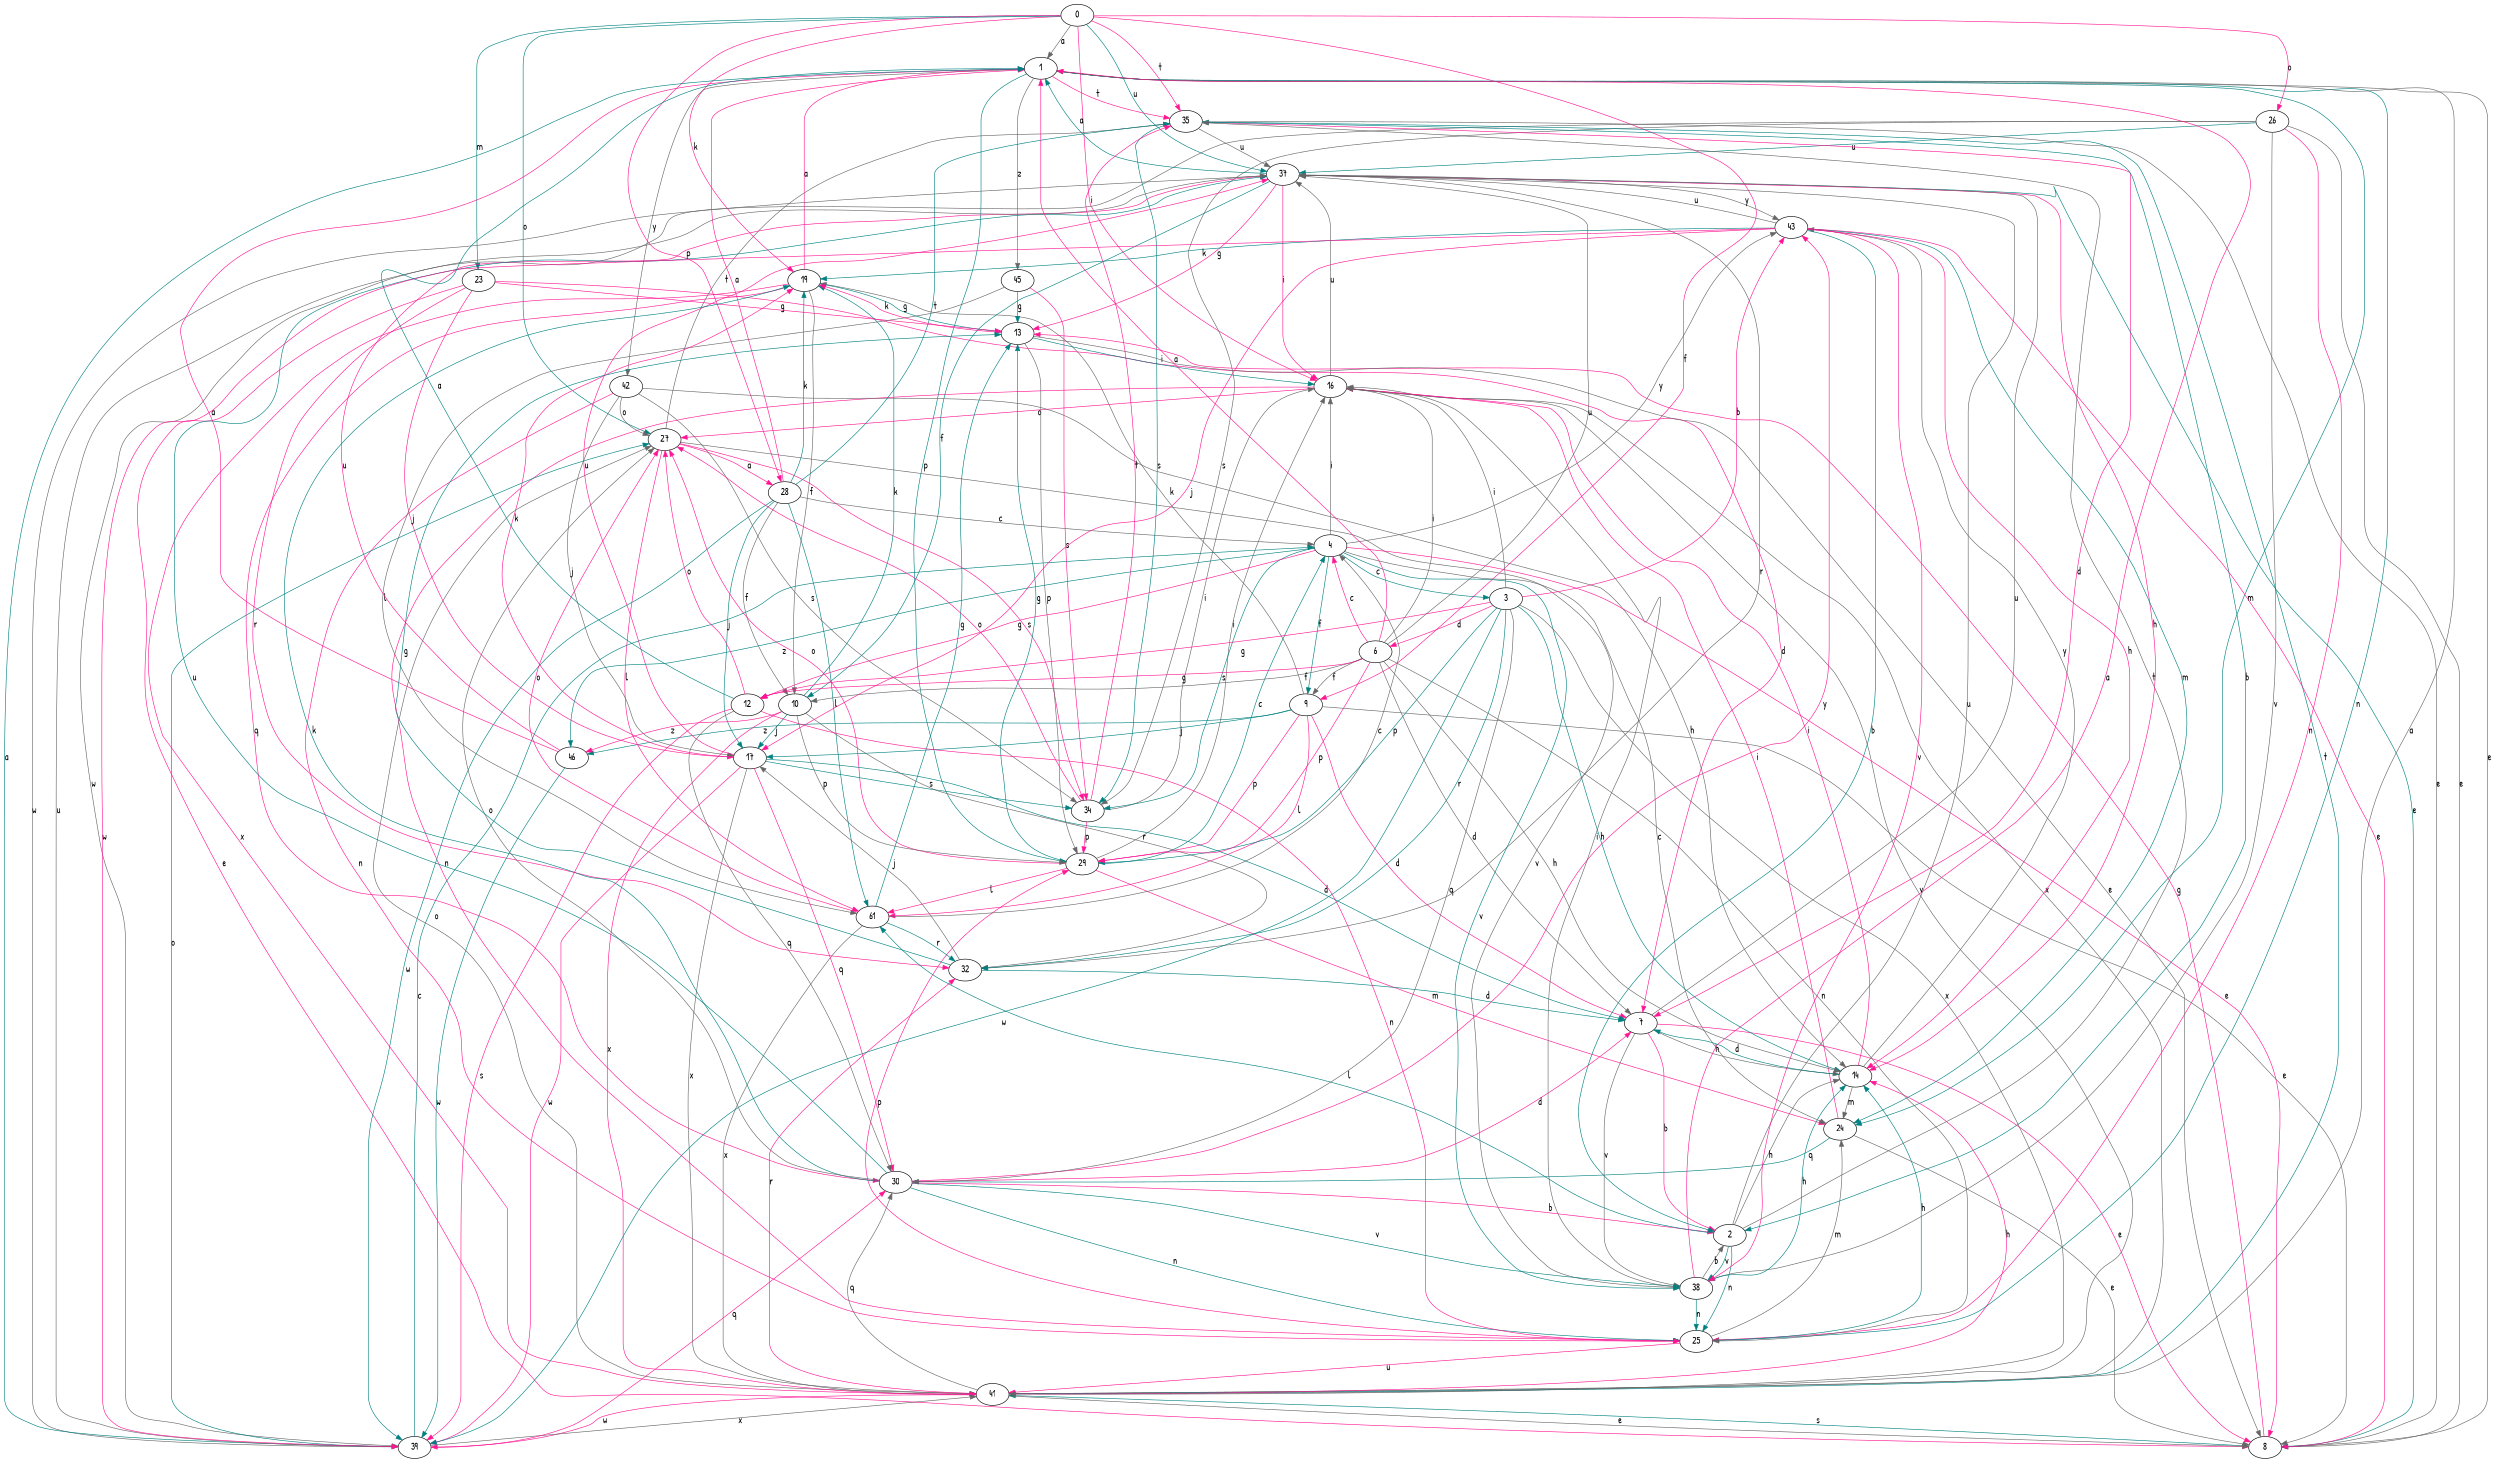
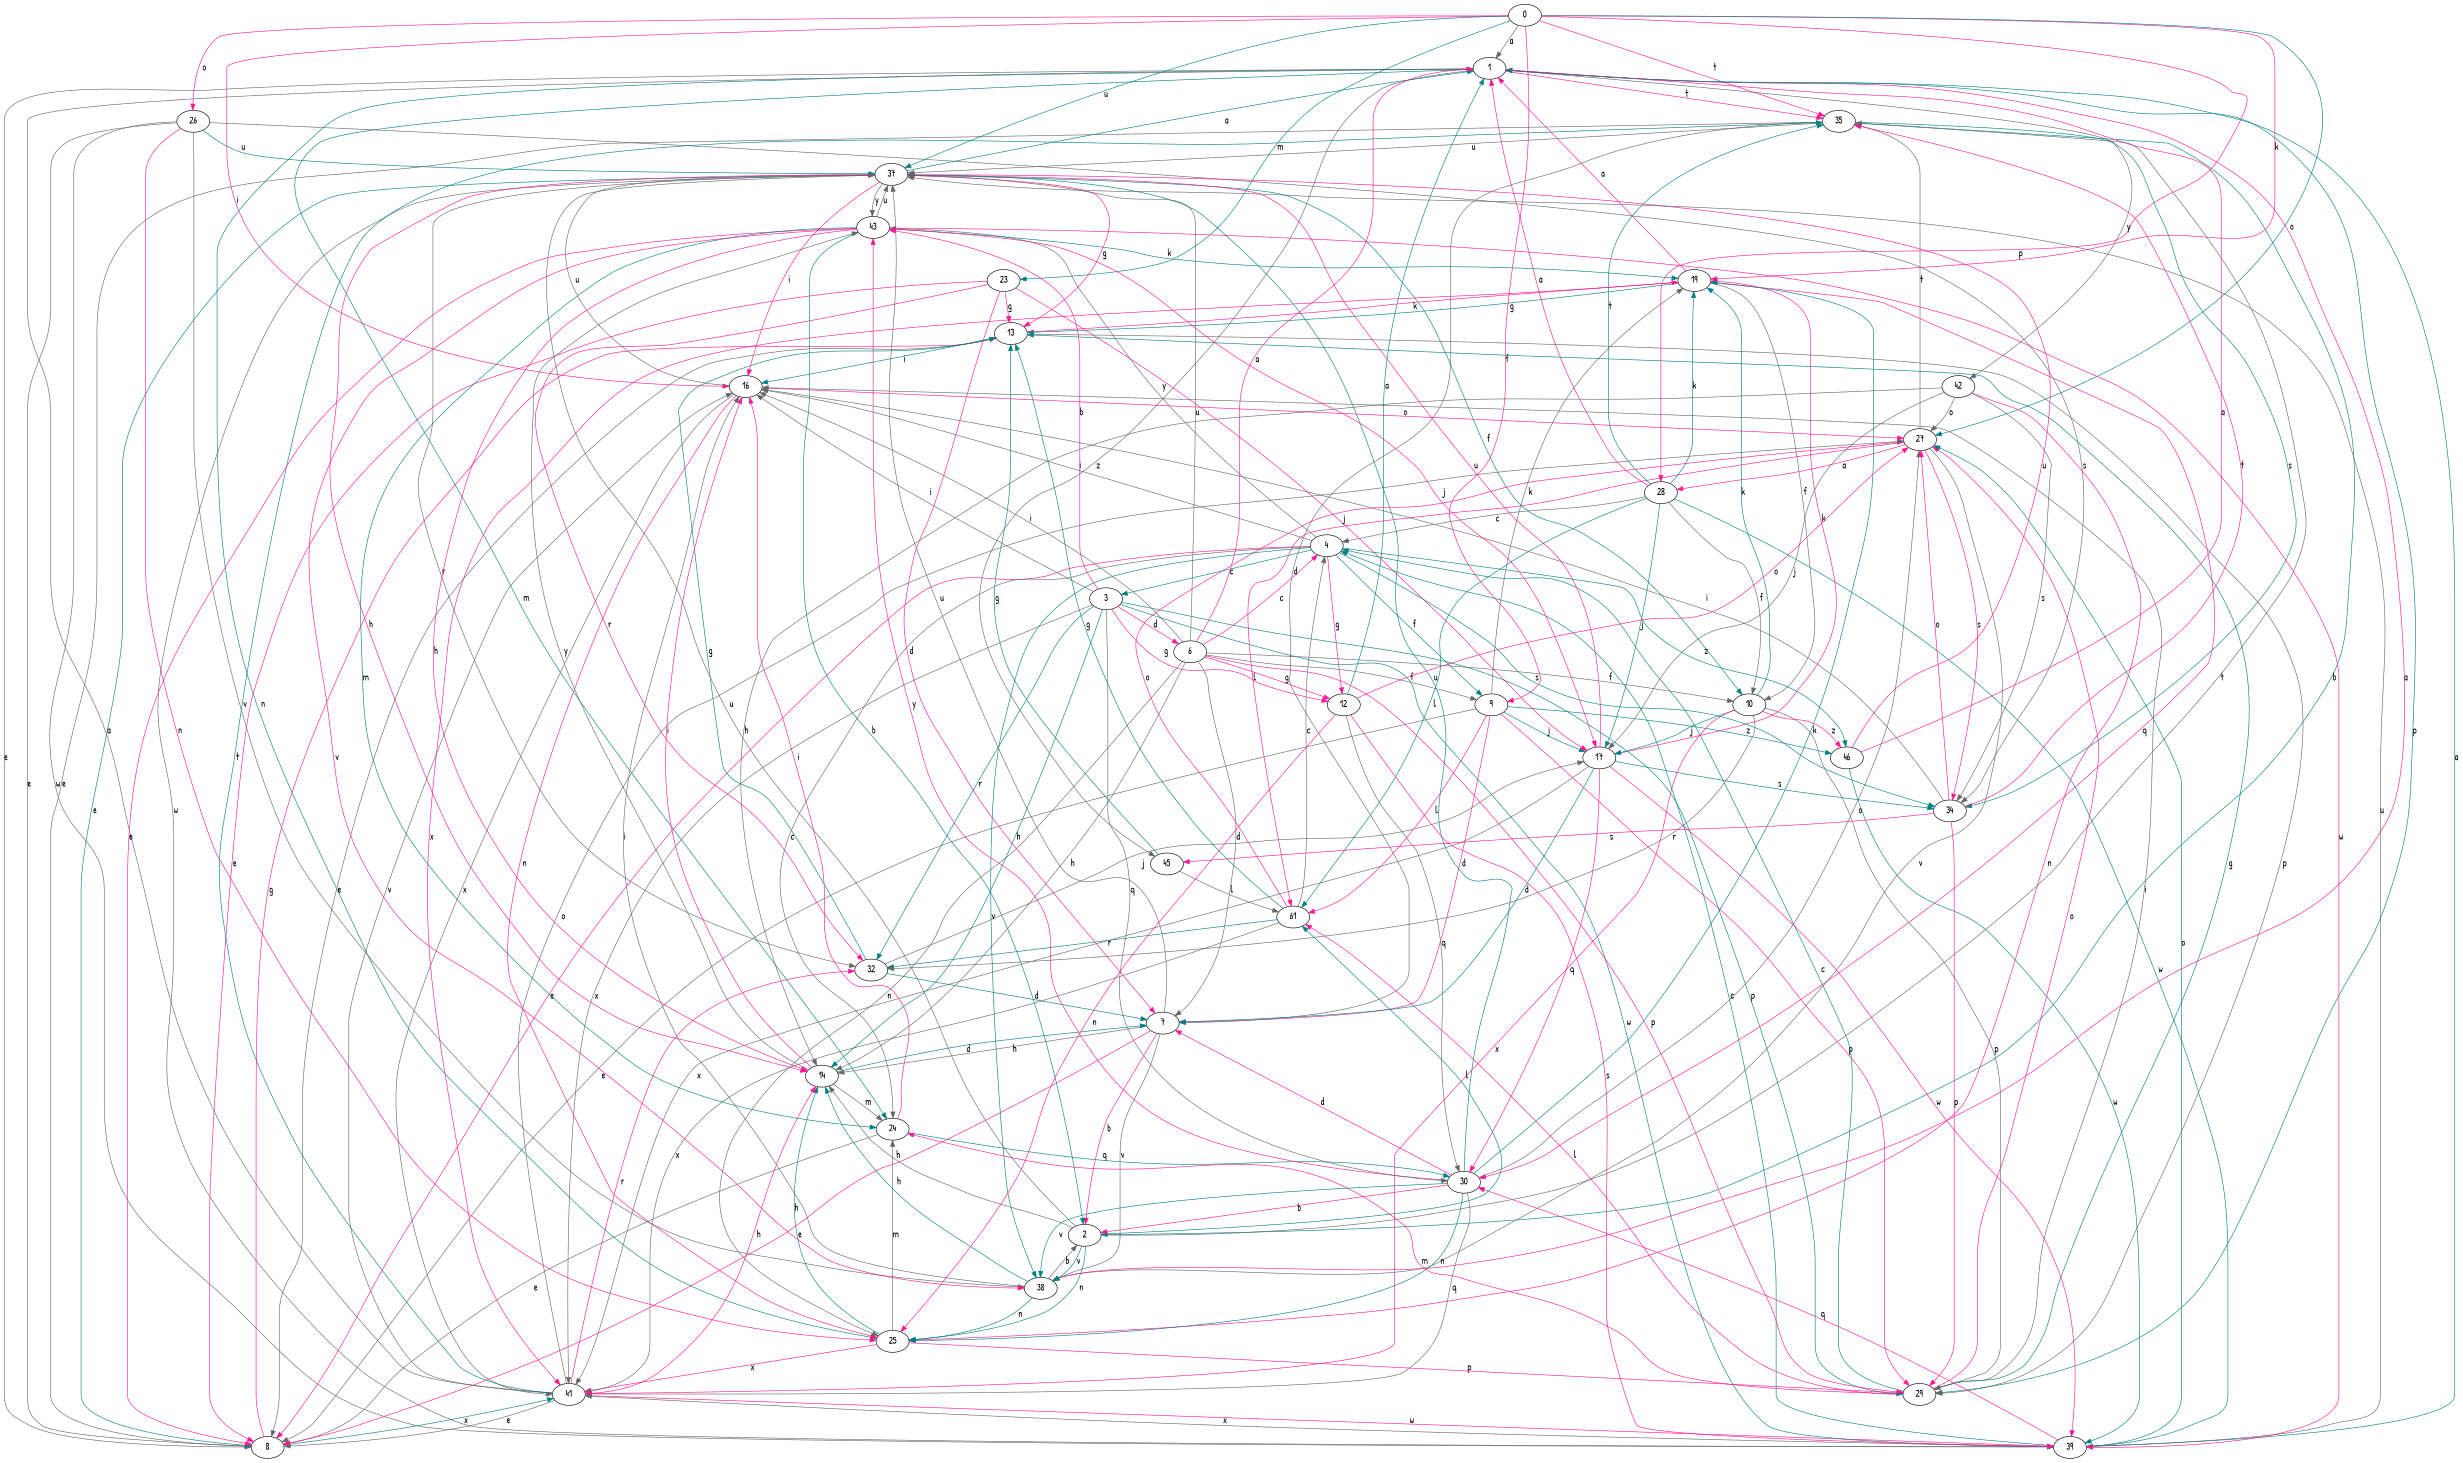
(2130, 242) -> (1318, 512)
(1065, 534) -> (1562, 836)
(861, 1322) -> (1097, 1391)
(1388, 1368) -> (753, 1368)
(1818, 1421) -> (466, 1421)
